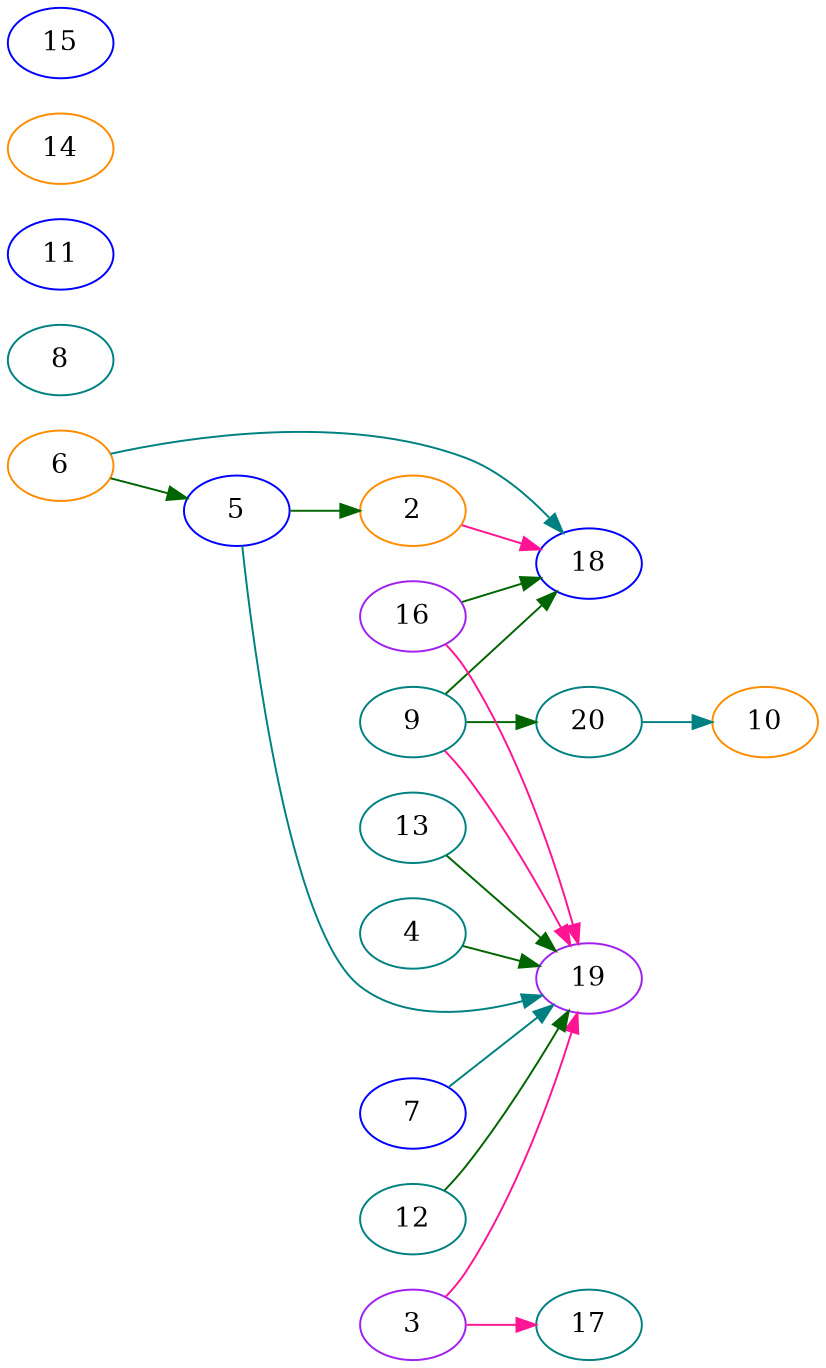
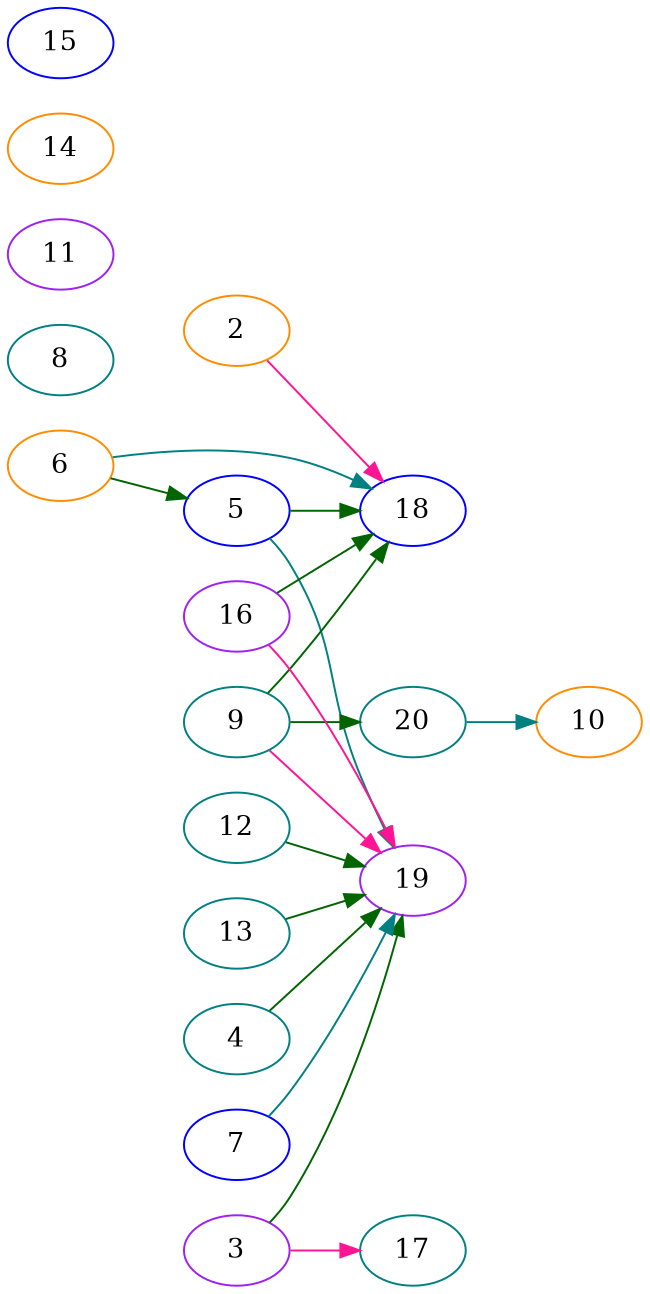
(61, 254) -> (61, 254)
(315, 511) -> (315, 511)
(520, 1170) -> (346, 1085)
